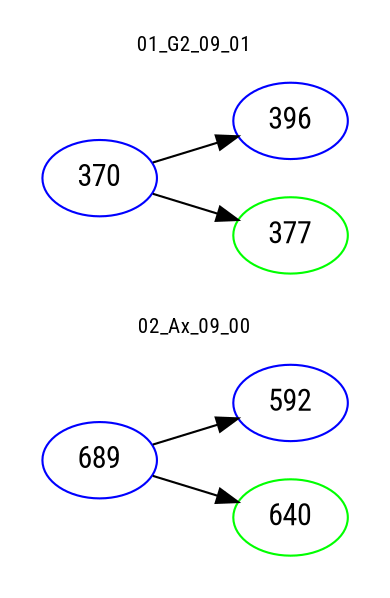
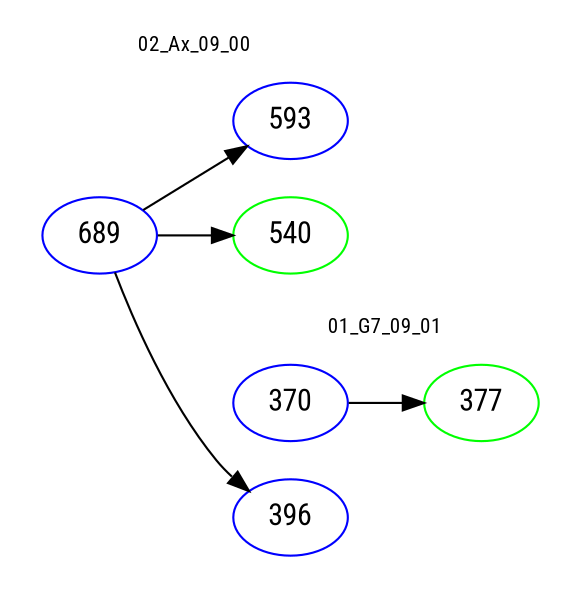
(195, 46) -> (386, 328)
(185, 153) -> (164, 380)
(291, 403) -> (291, 121)
(291, 517) -> (291, 235)
